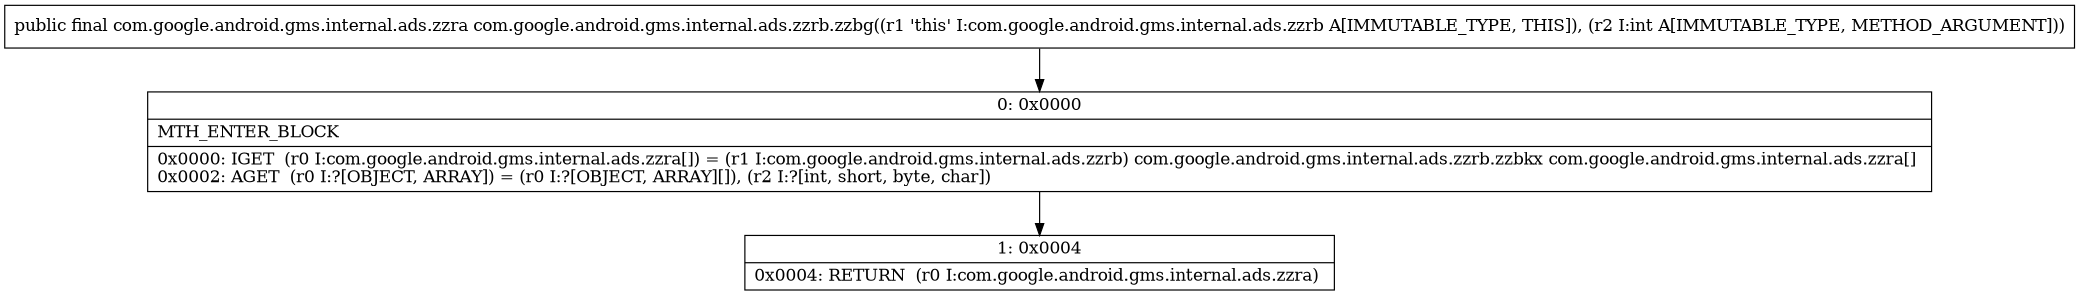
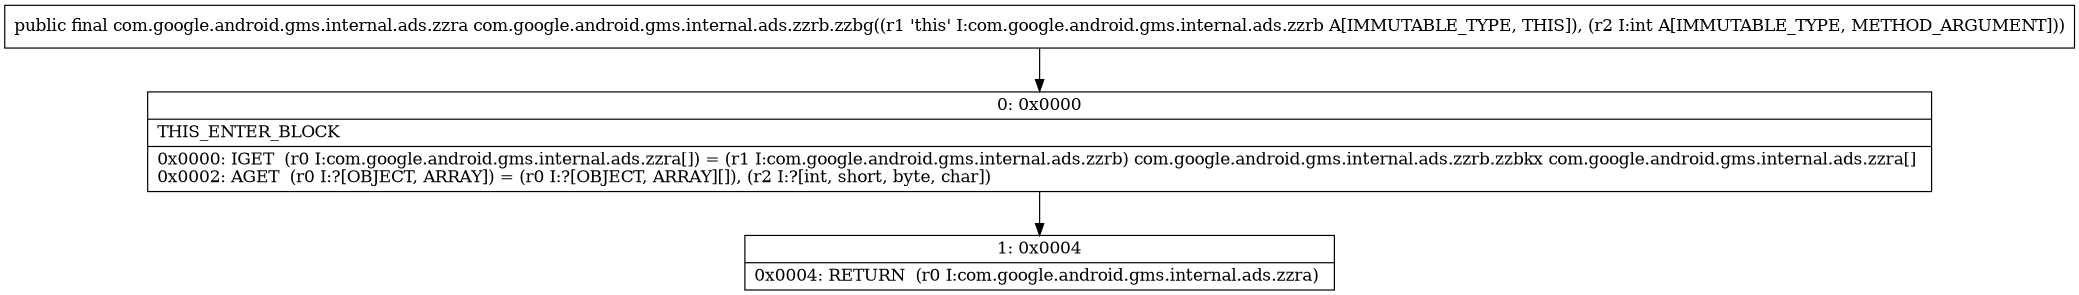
(248, 132) -> (248, 132)
